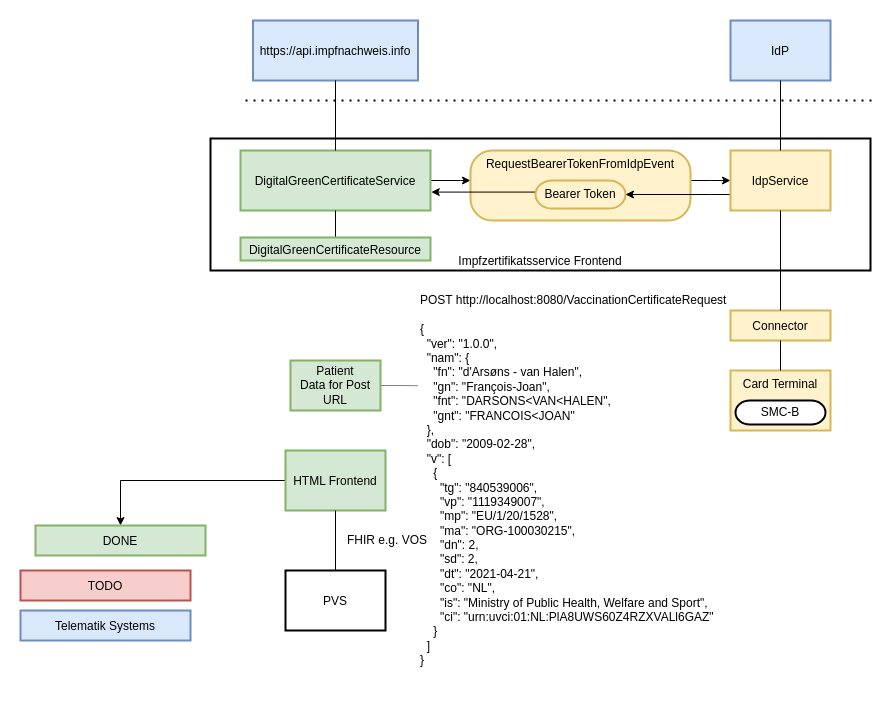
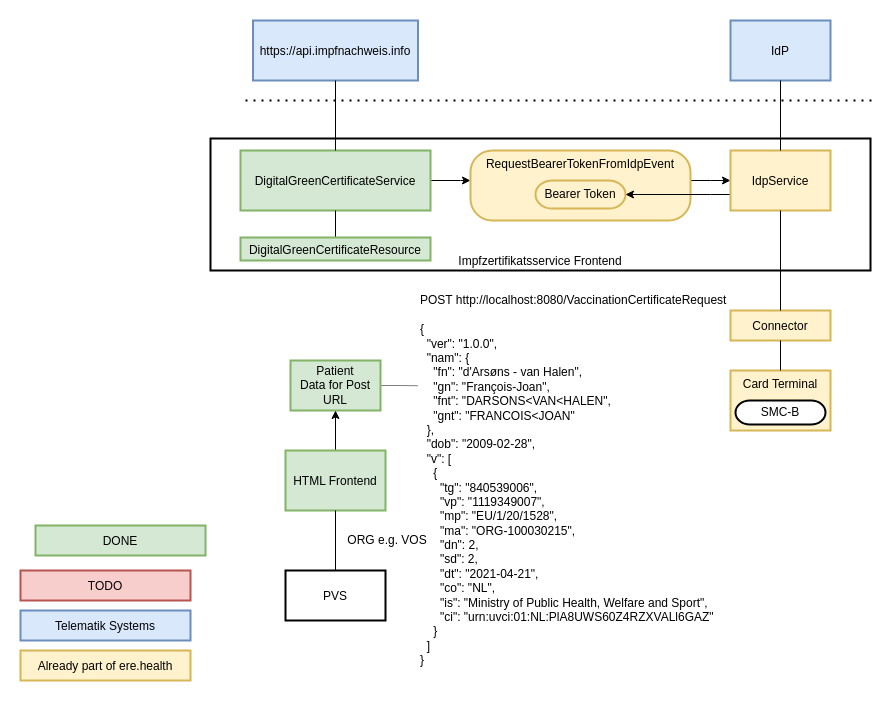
(486, 192) -> none
(184, 481) -> (336, 434)
(388, 541) -> (388, 541)
(336, 601) -> (336, 596)
none -> (106, 666)
